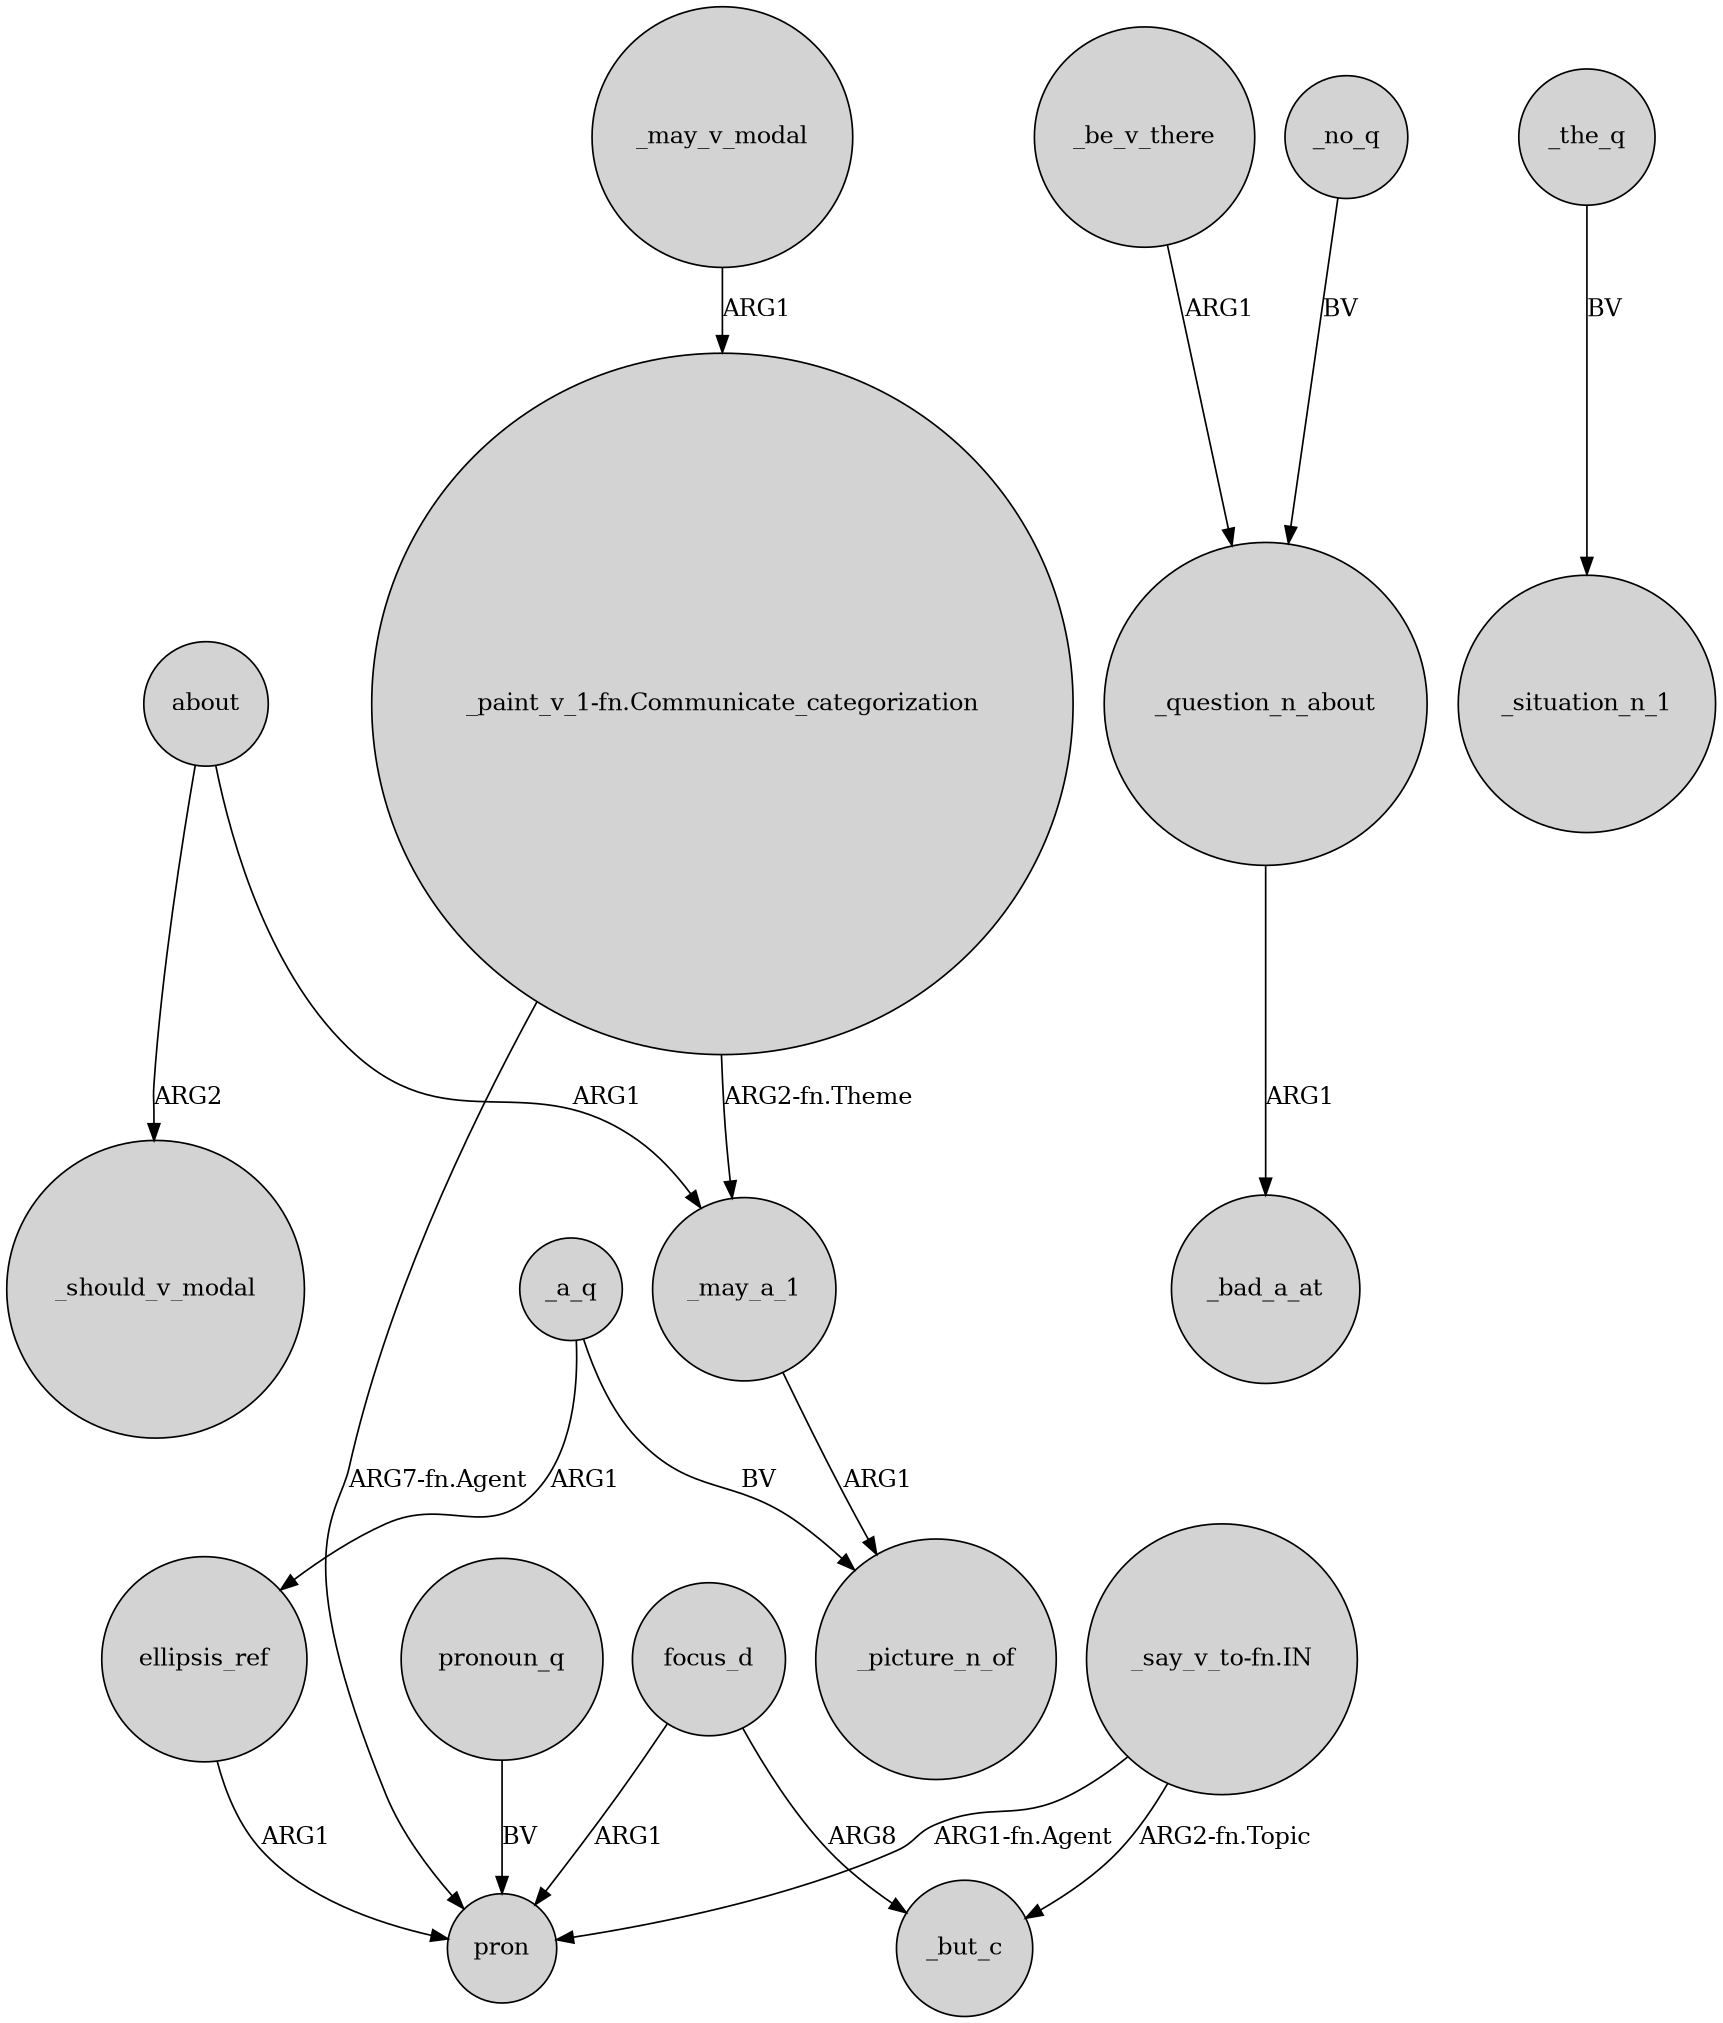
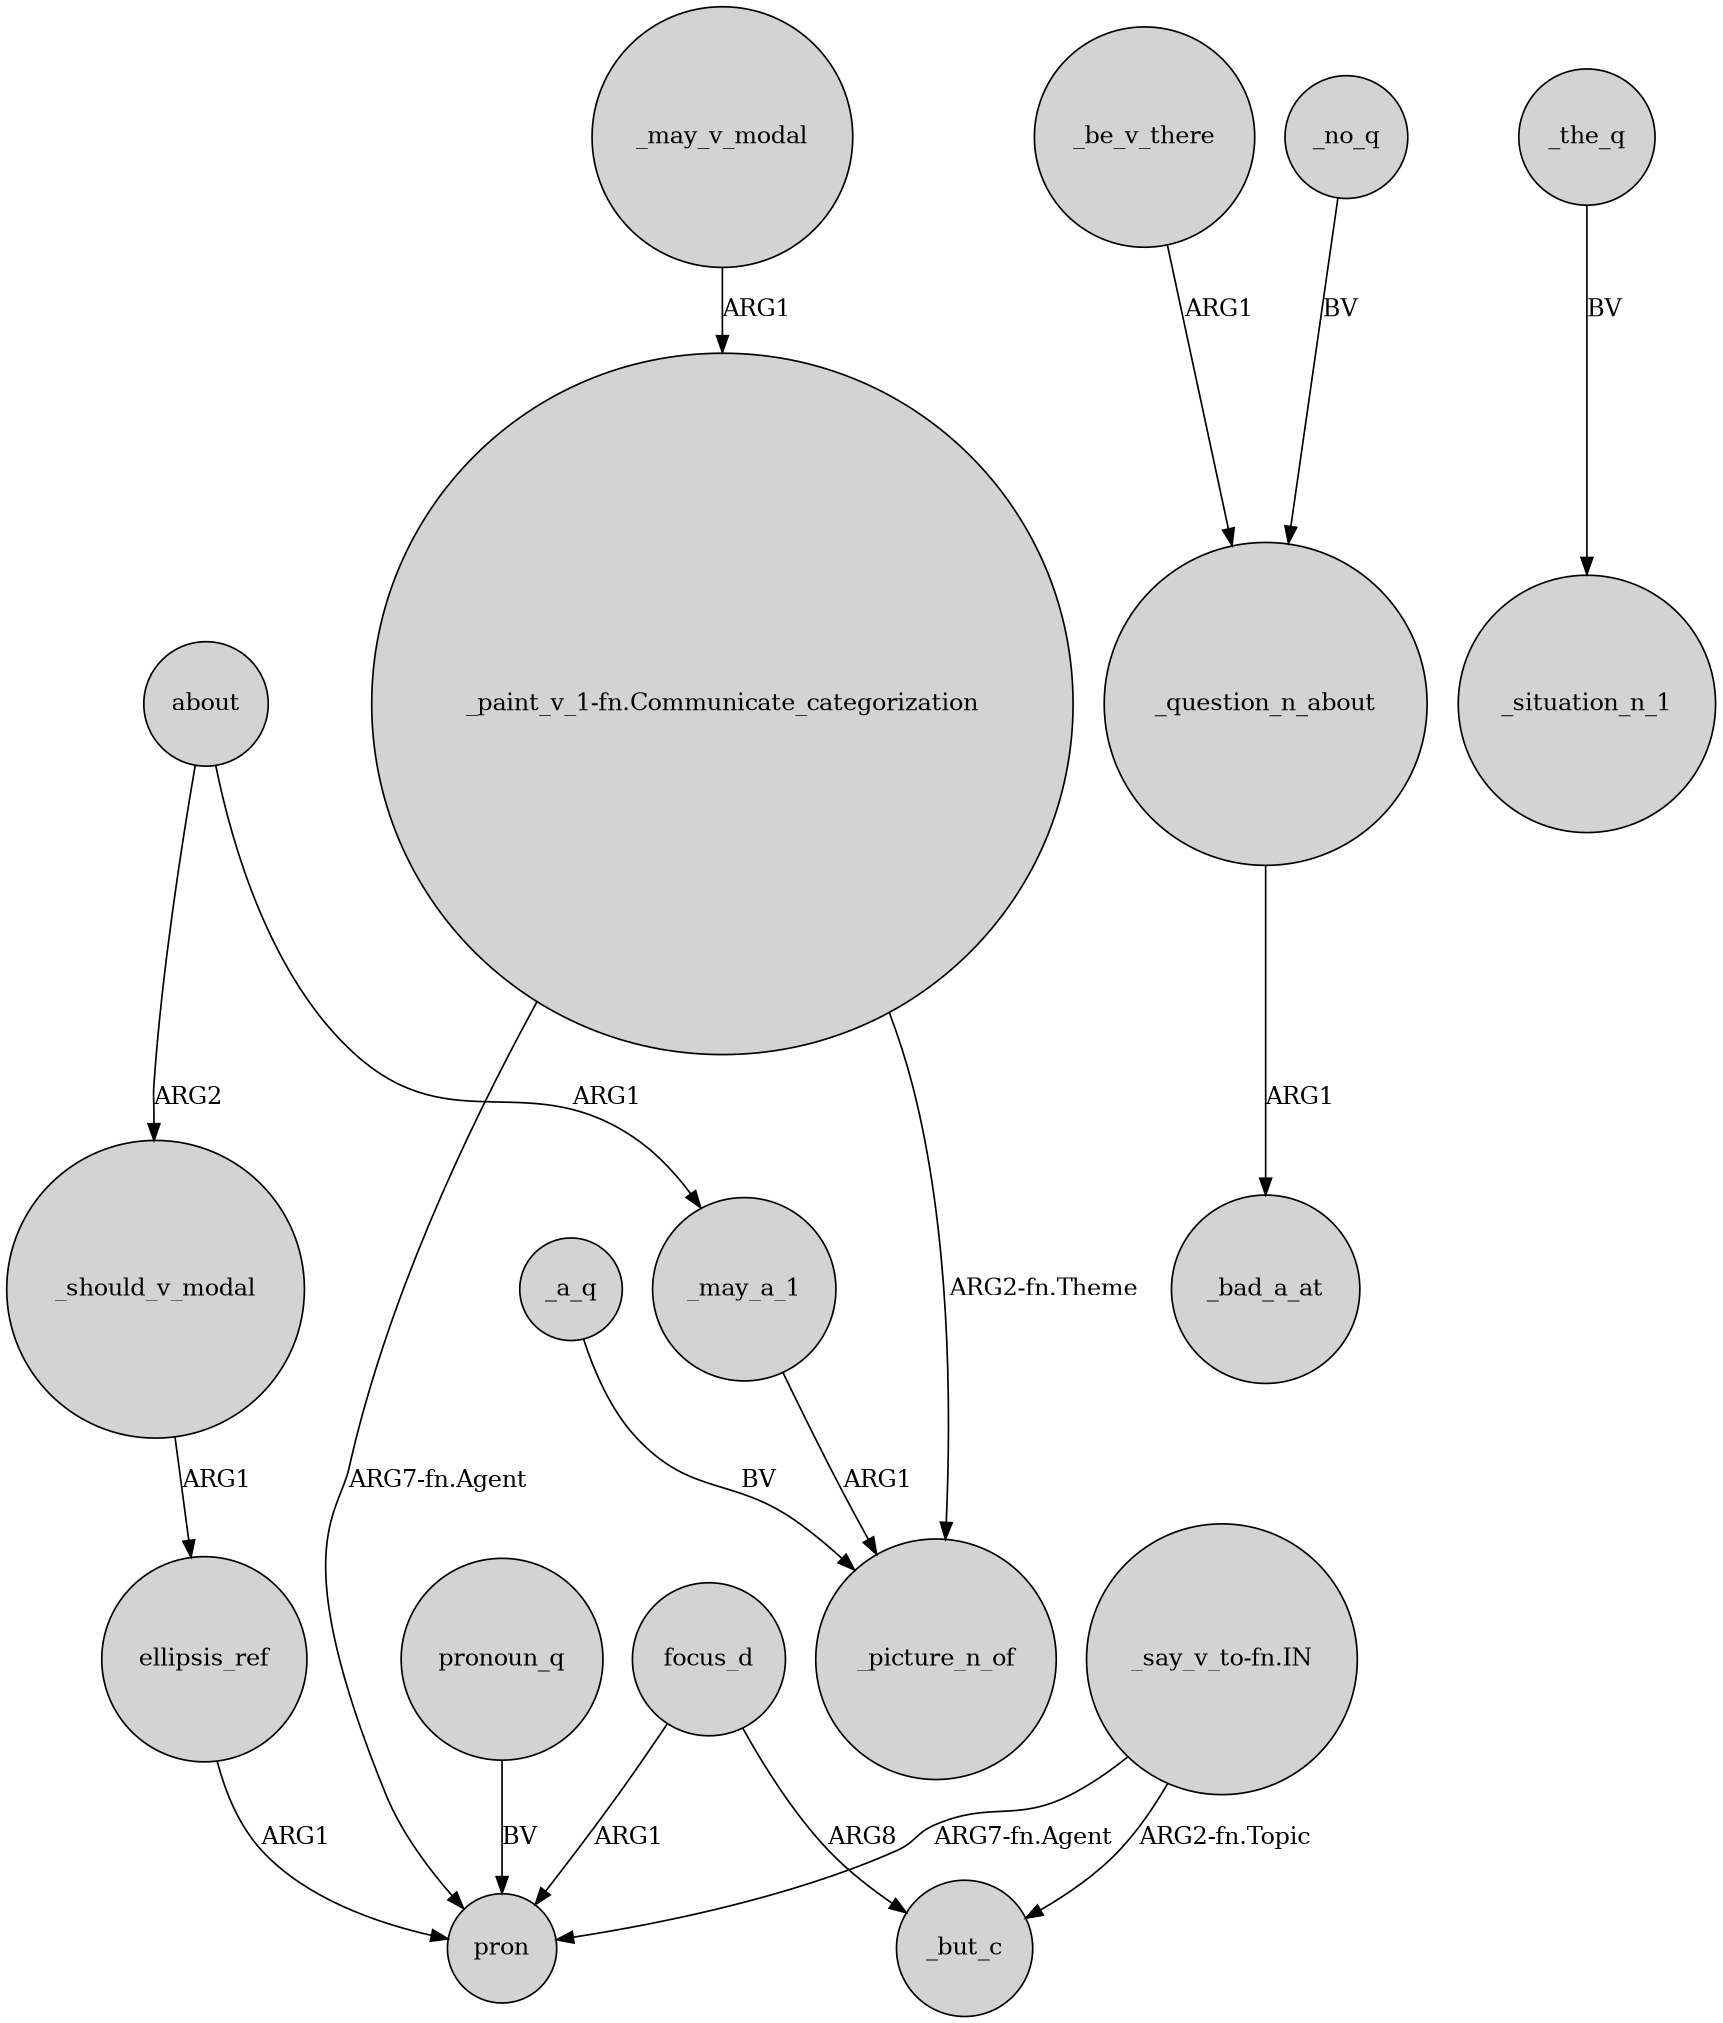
(725, 1118) -> (942, 1264)
(490, 1516) -> (182, 1489)
(1023, 1838) -> (1023, 1838)
